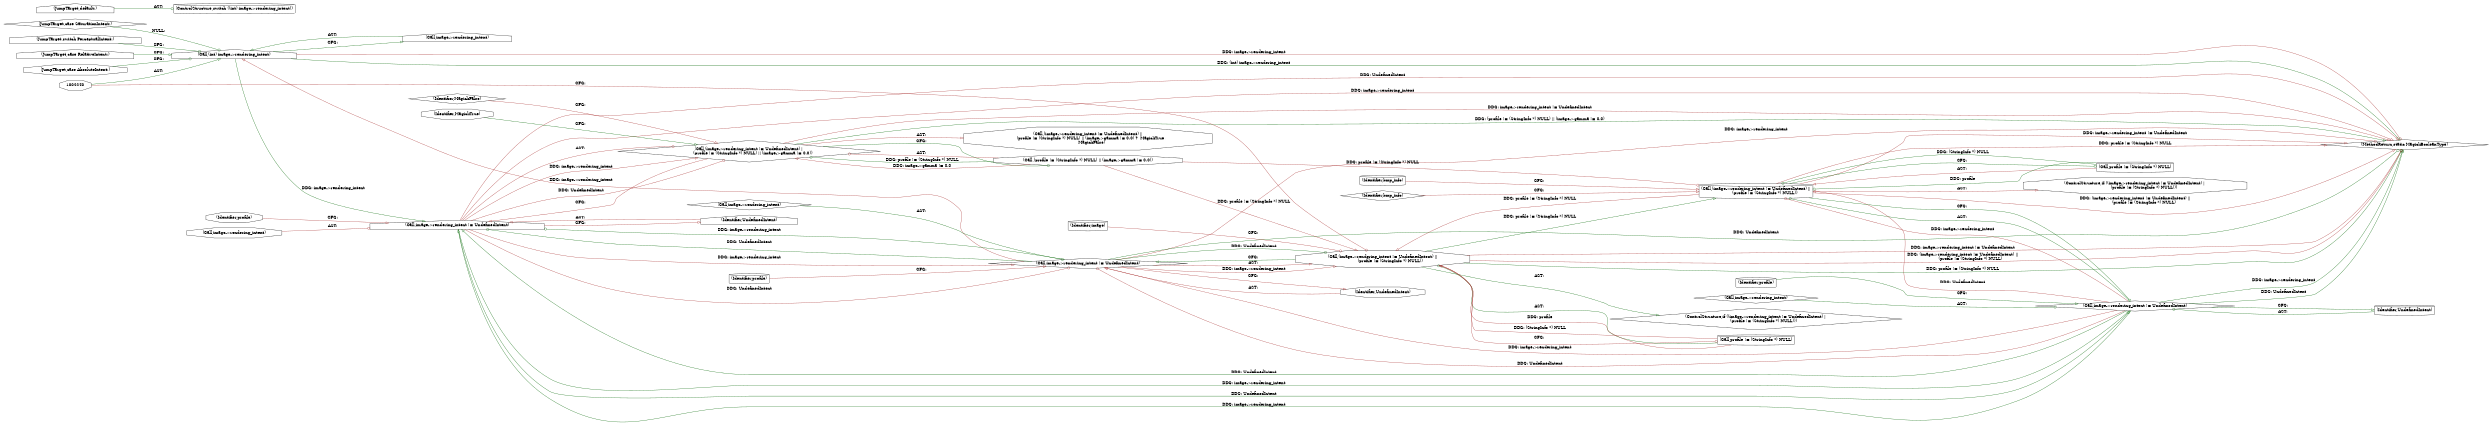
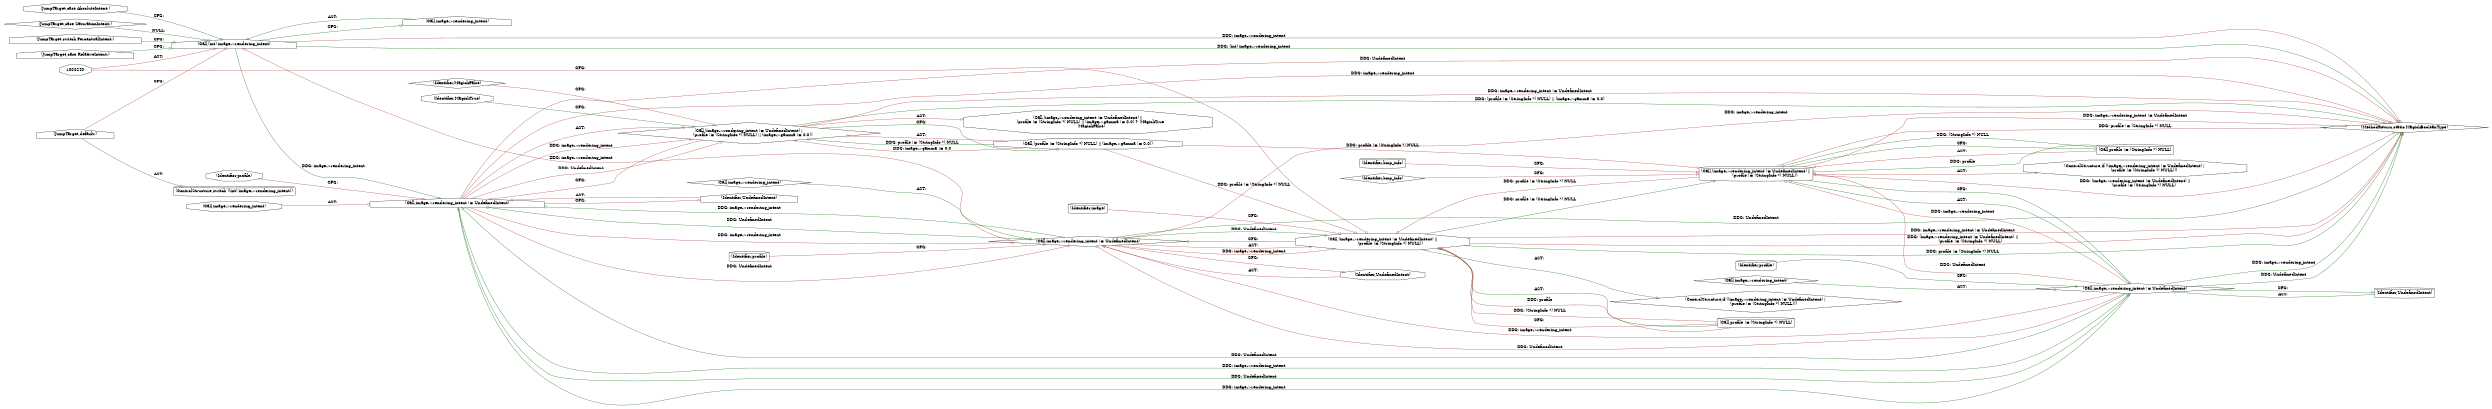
(155, 76) -> (153, 61)
none -> (154, 90)
